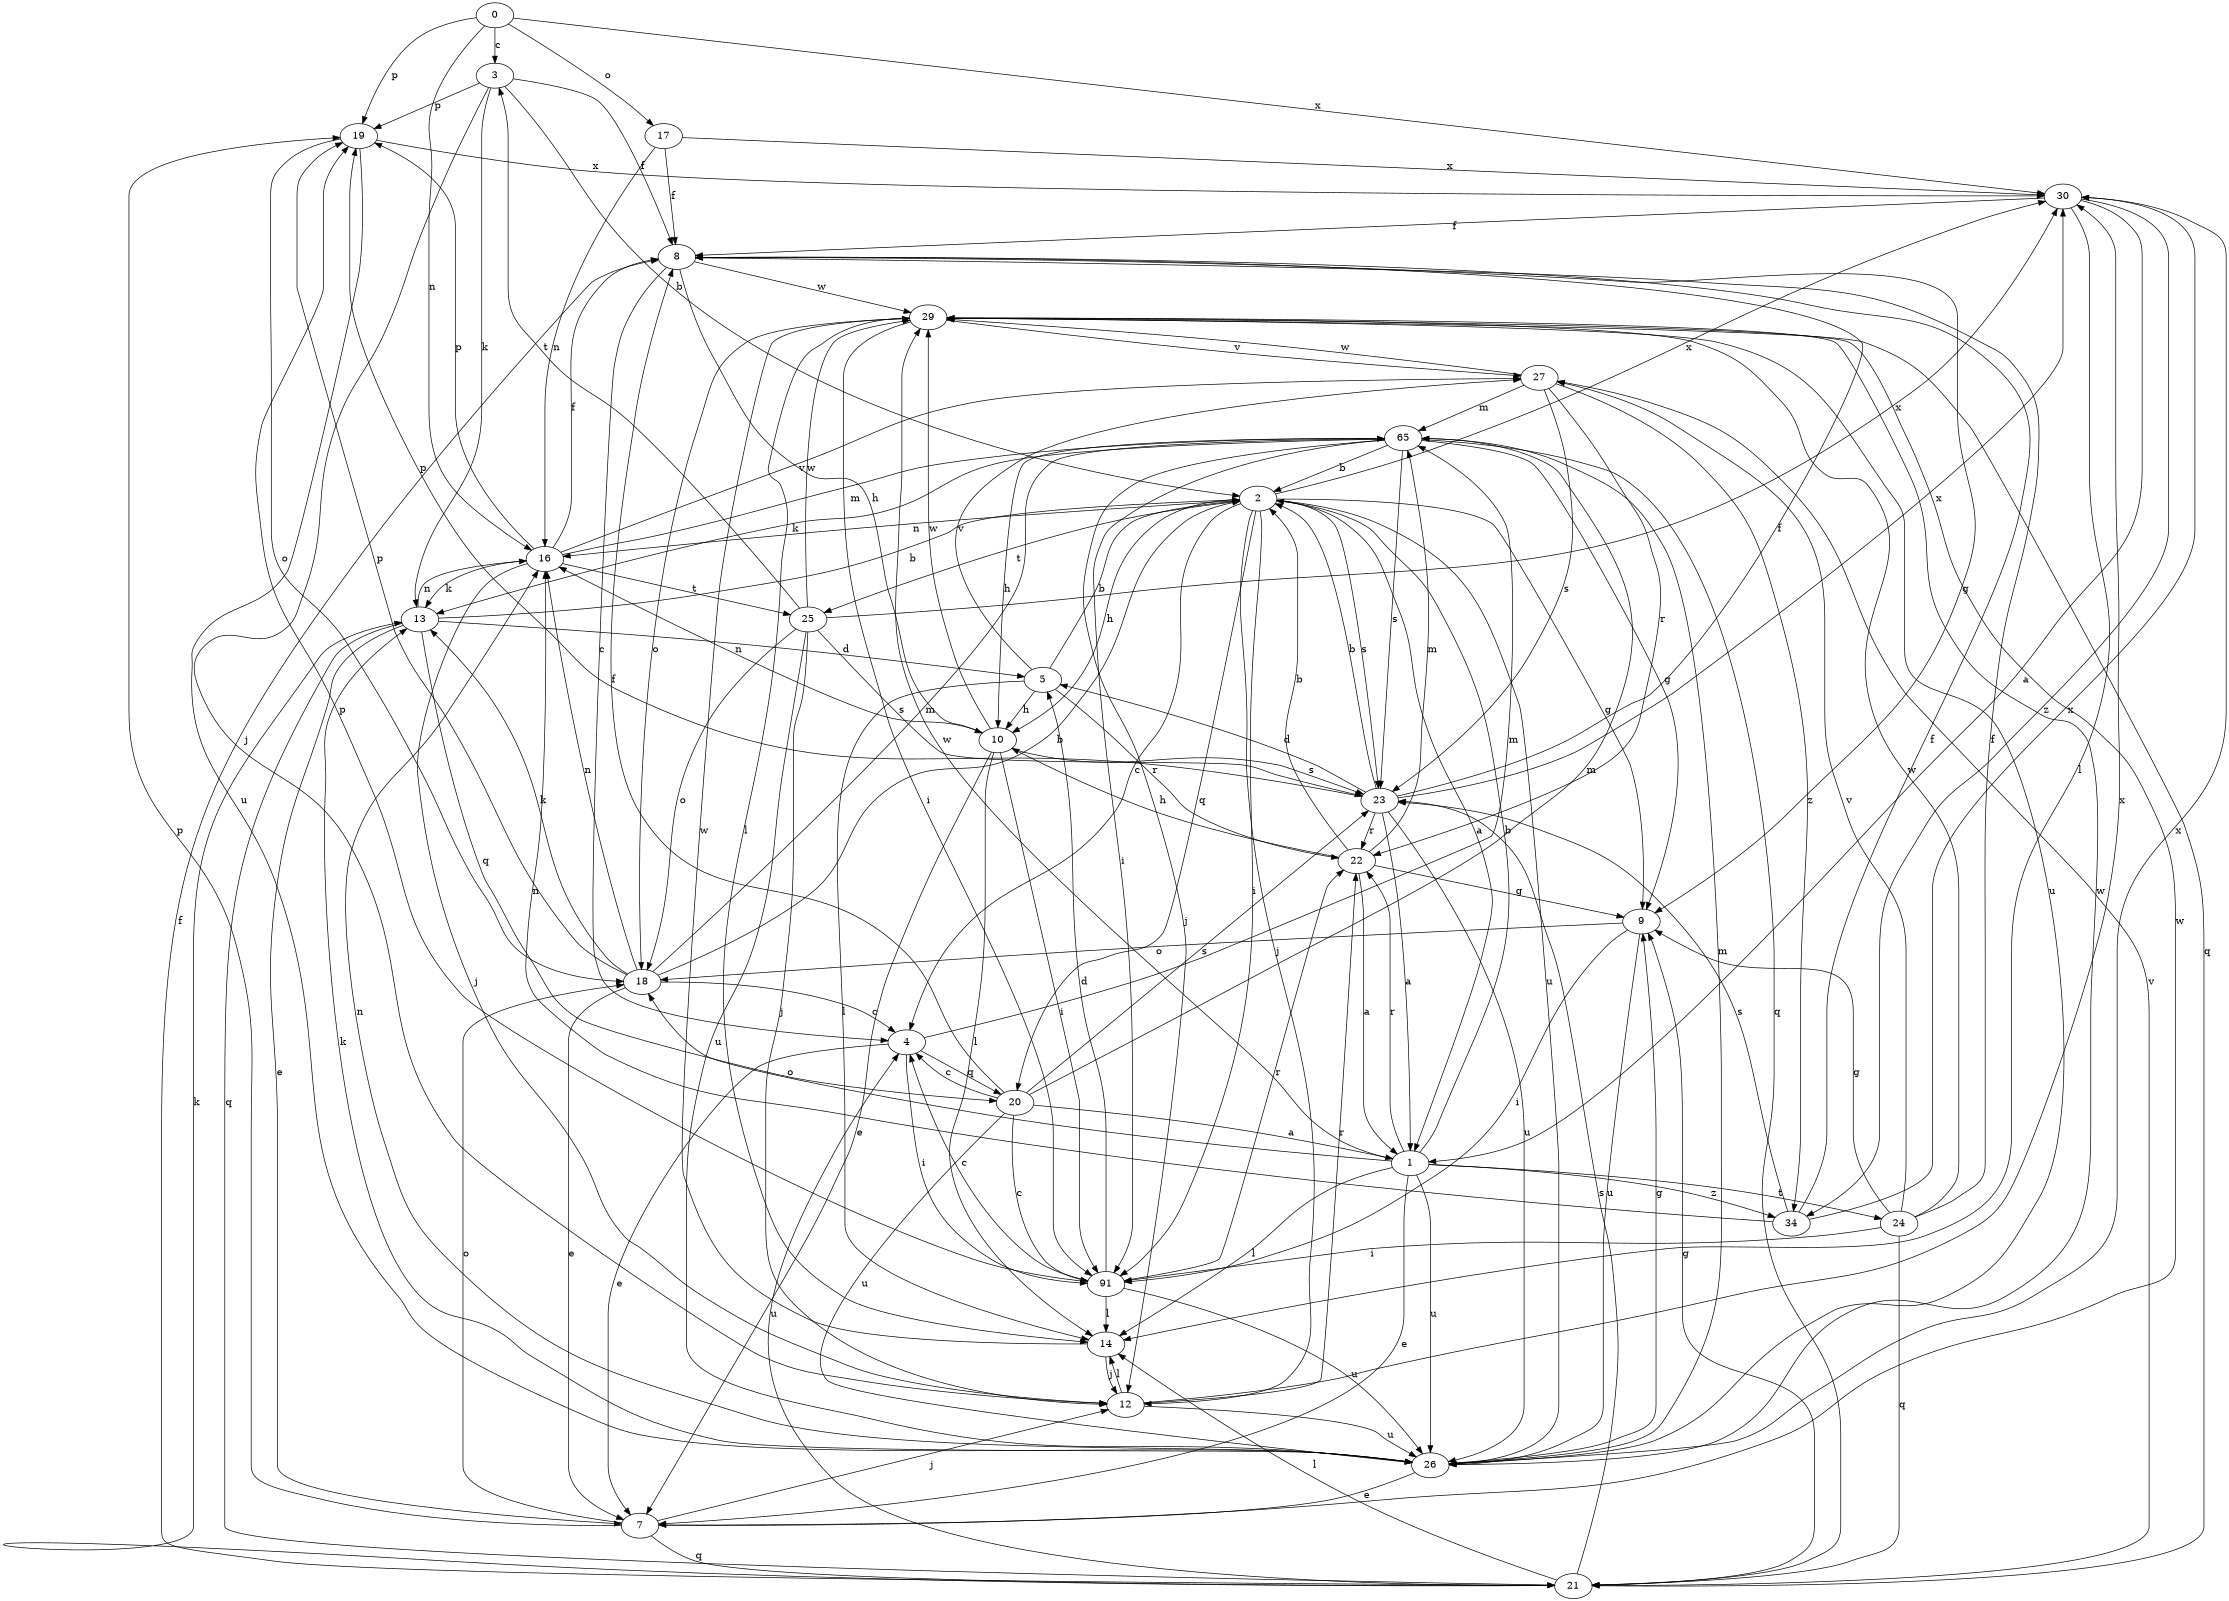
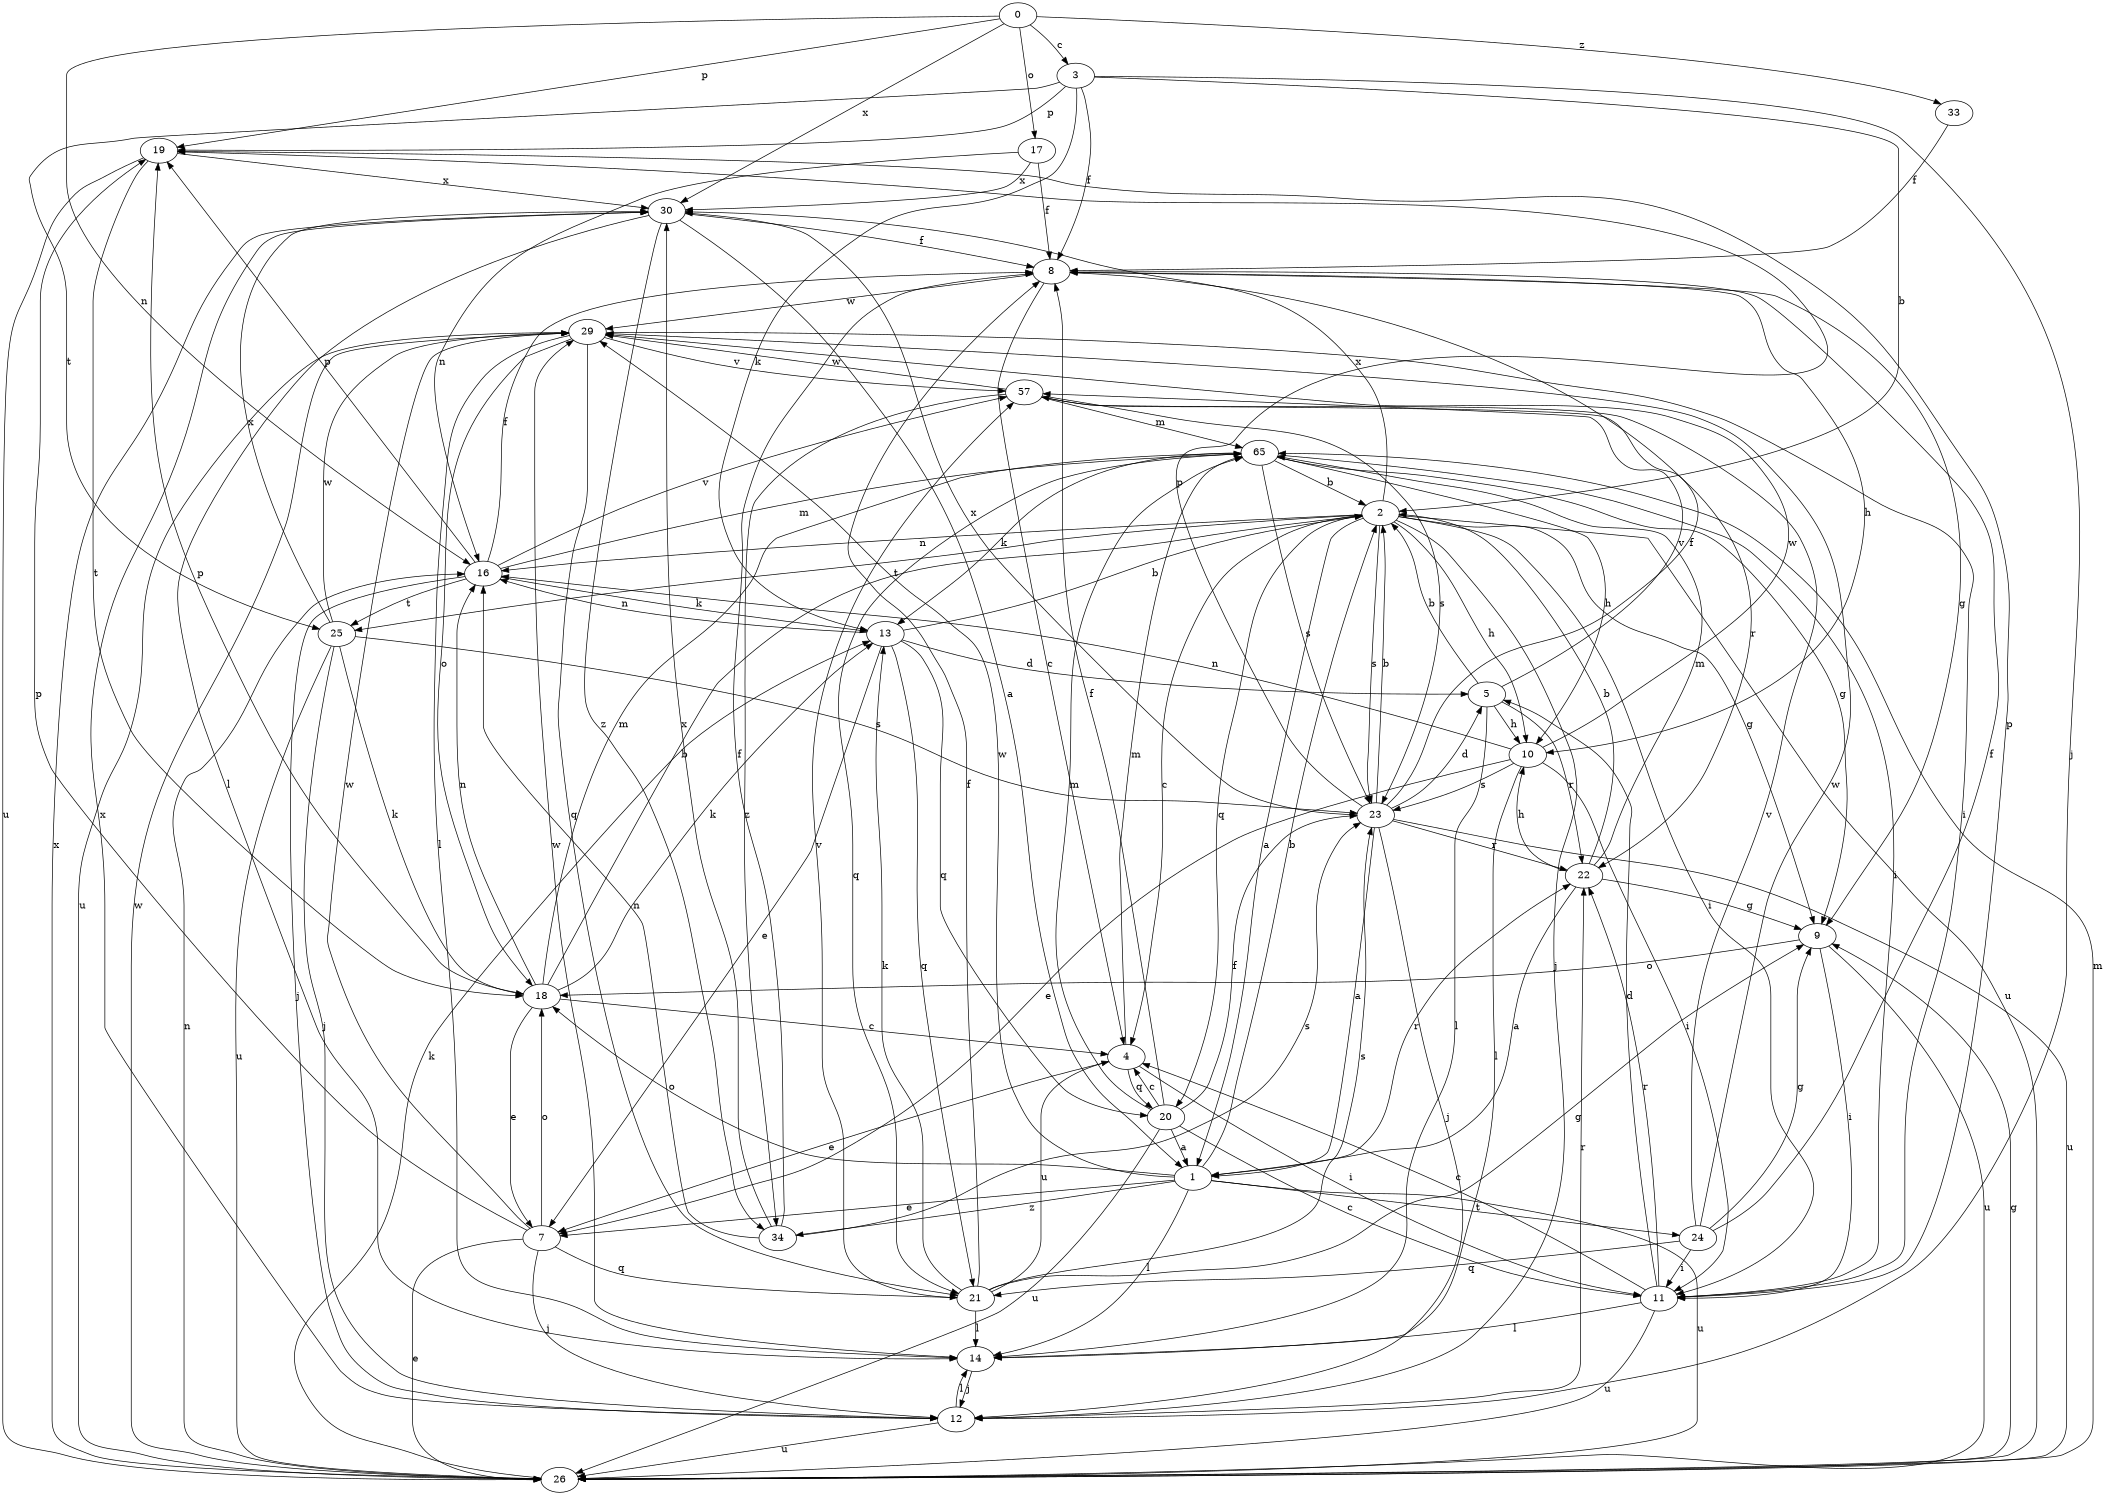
none -> (1954, 113)
(1539, 378) -> (1024, 392)
(577, 384) -> (243, 132)
(285, 559) -> (96, 574)
(1151, 796) -> (1438, 1298)
(683, 801) -> (395, 815)
(1205, 952) -> (1235, 966)
(1106, 1284) -> (1659, 1299)
(1043, 1520) -> (412, 1365)
